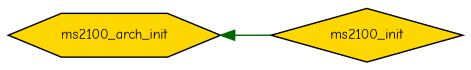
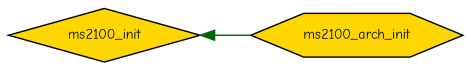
(253, 35) -> (233, 35)
